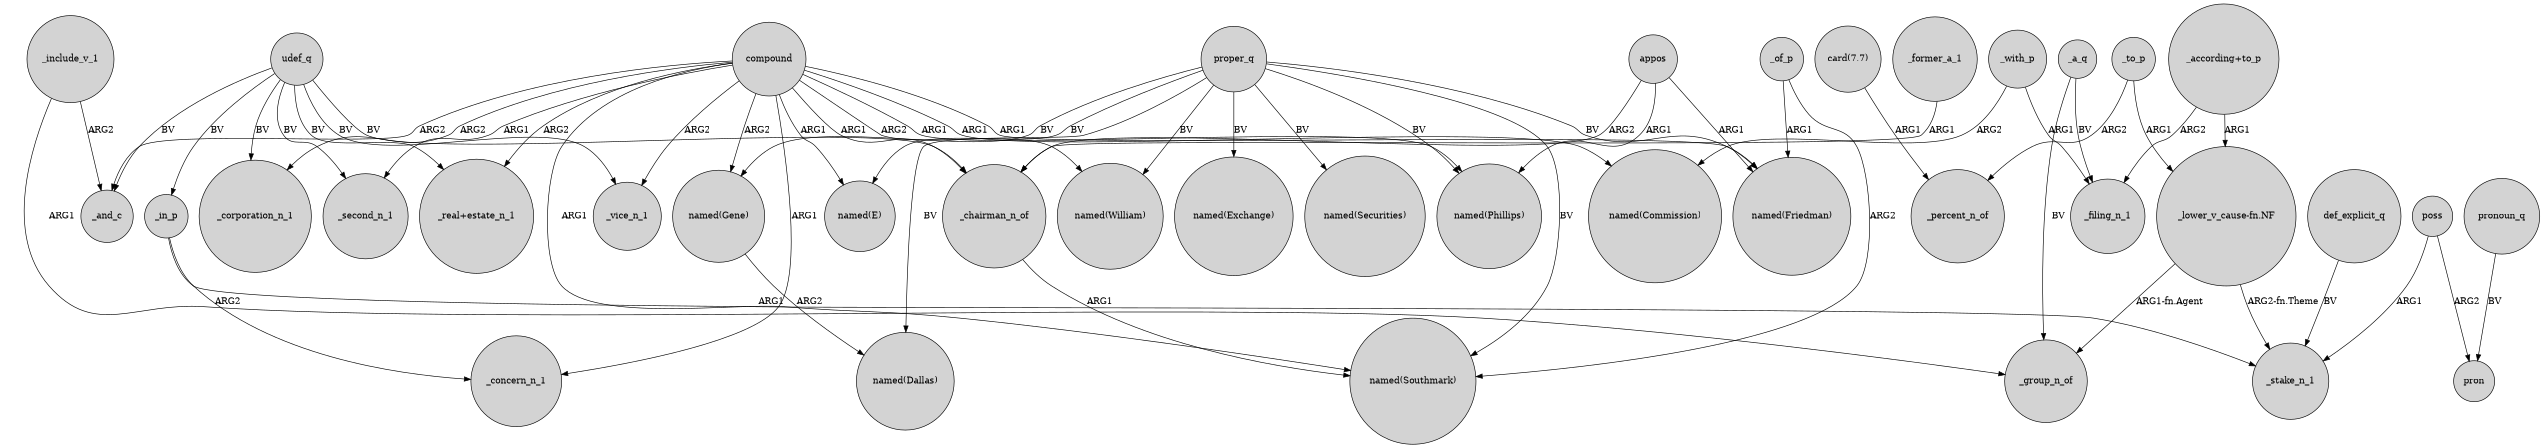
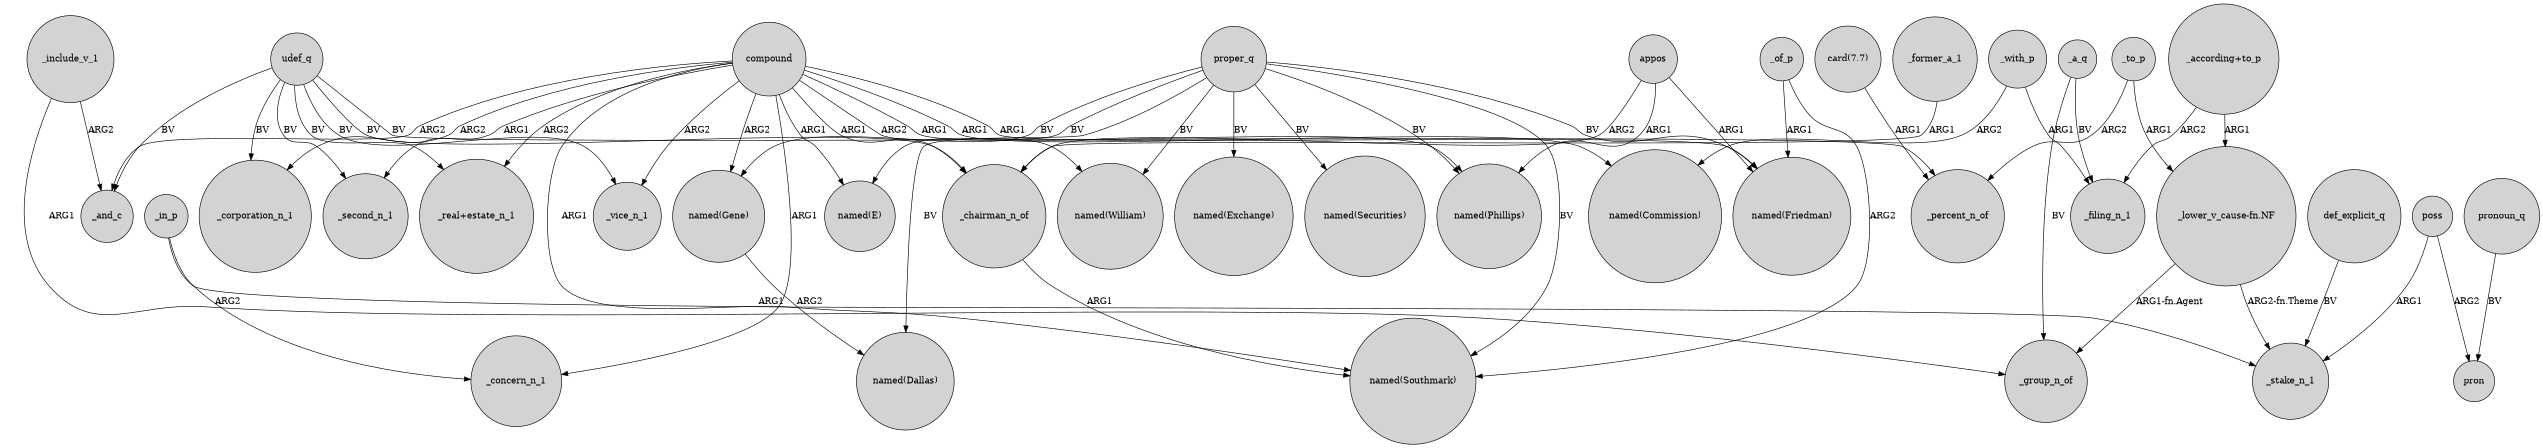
(214, 123) -> (1118, 139)
